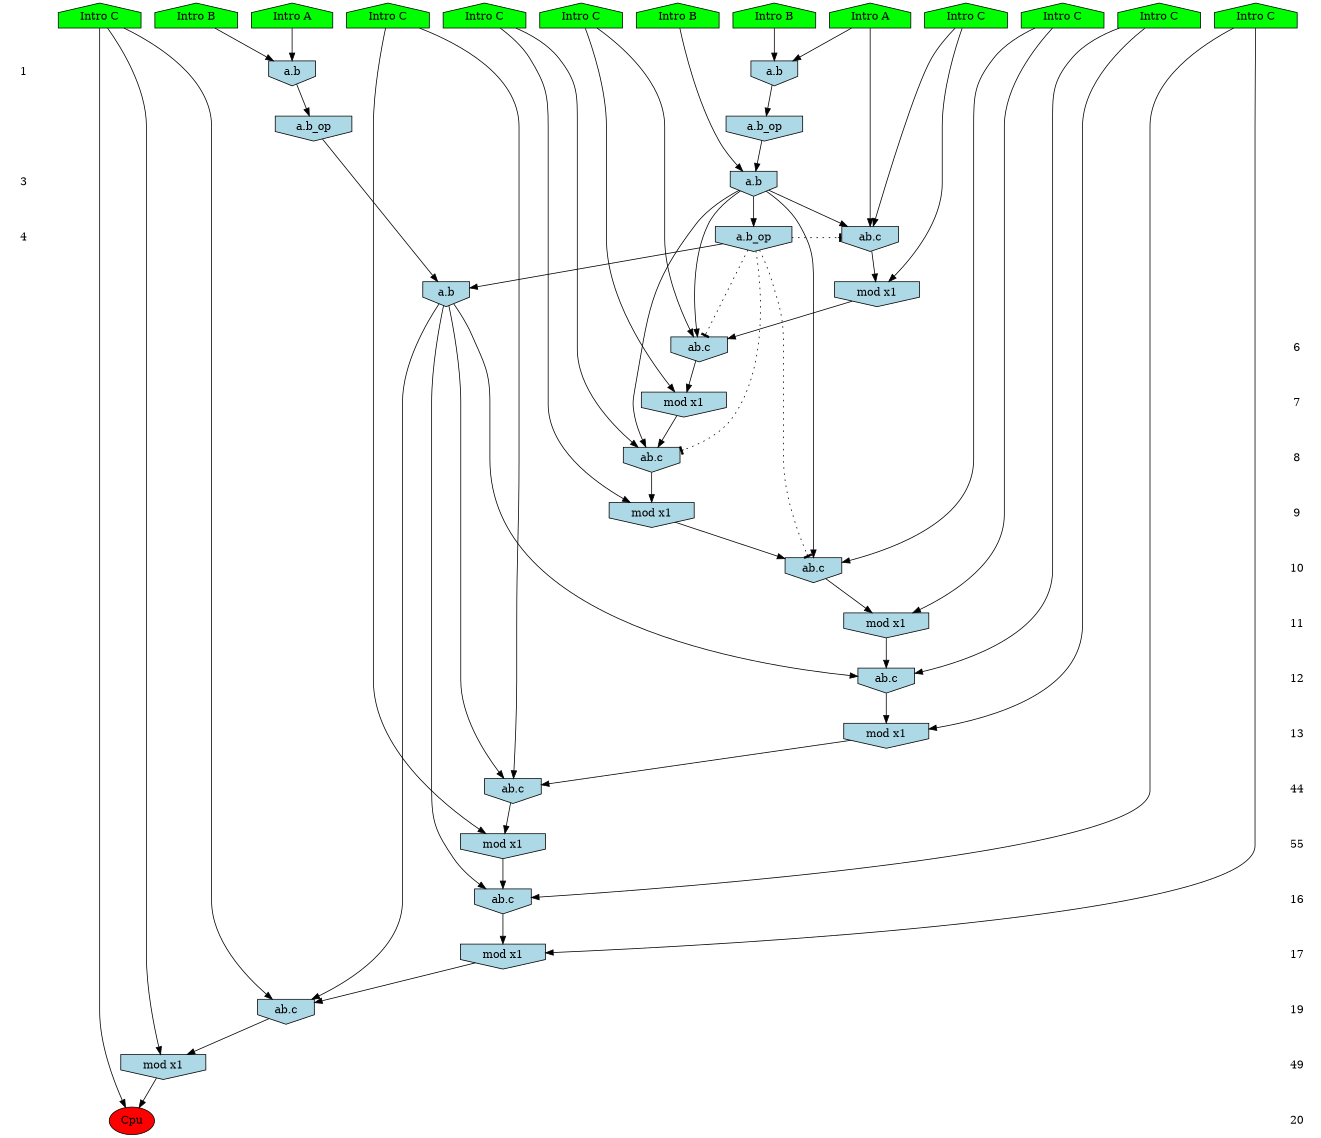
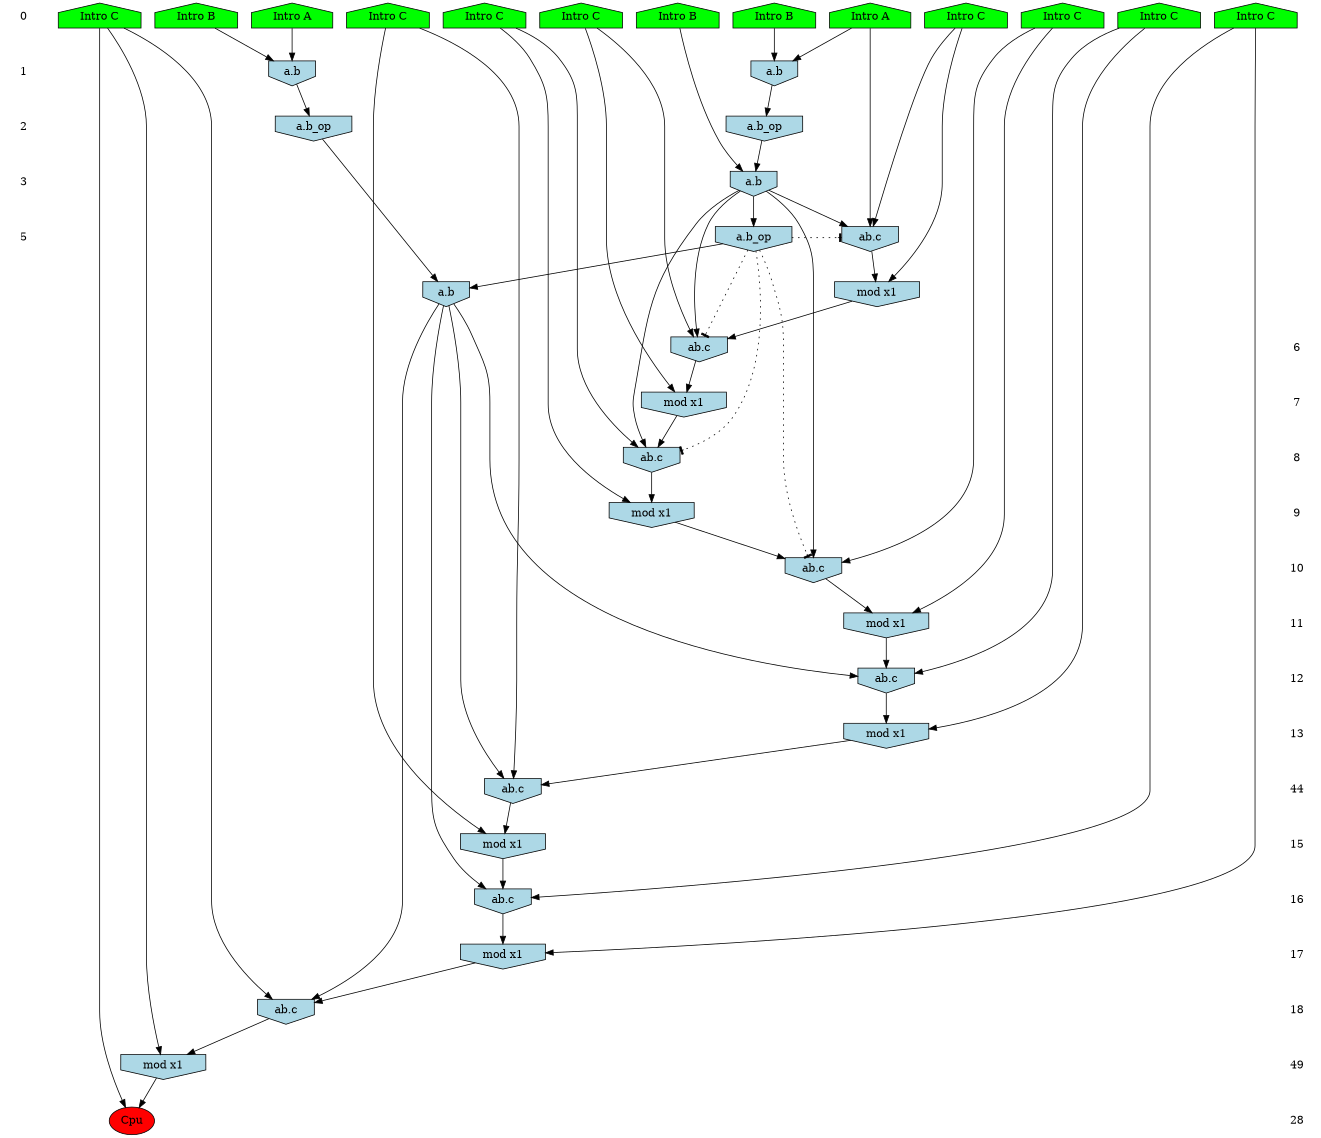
none -> (24, 17)
none -> (24, 127)
(24, 238) -> (24, 238)
(1297, 845) -> (1297, 845)
(1297, 1010) -> (1297, 1010)
(1297, 1121) -> (1297, 1121)
